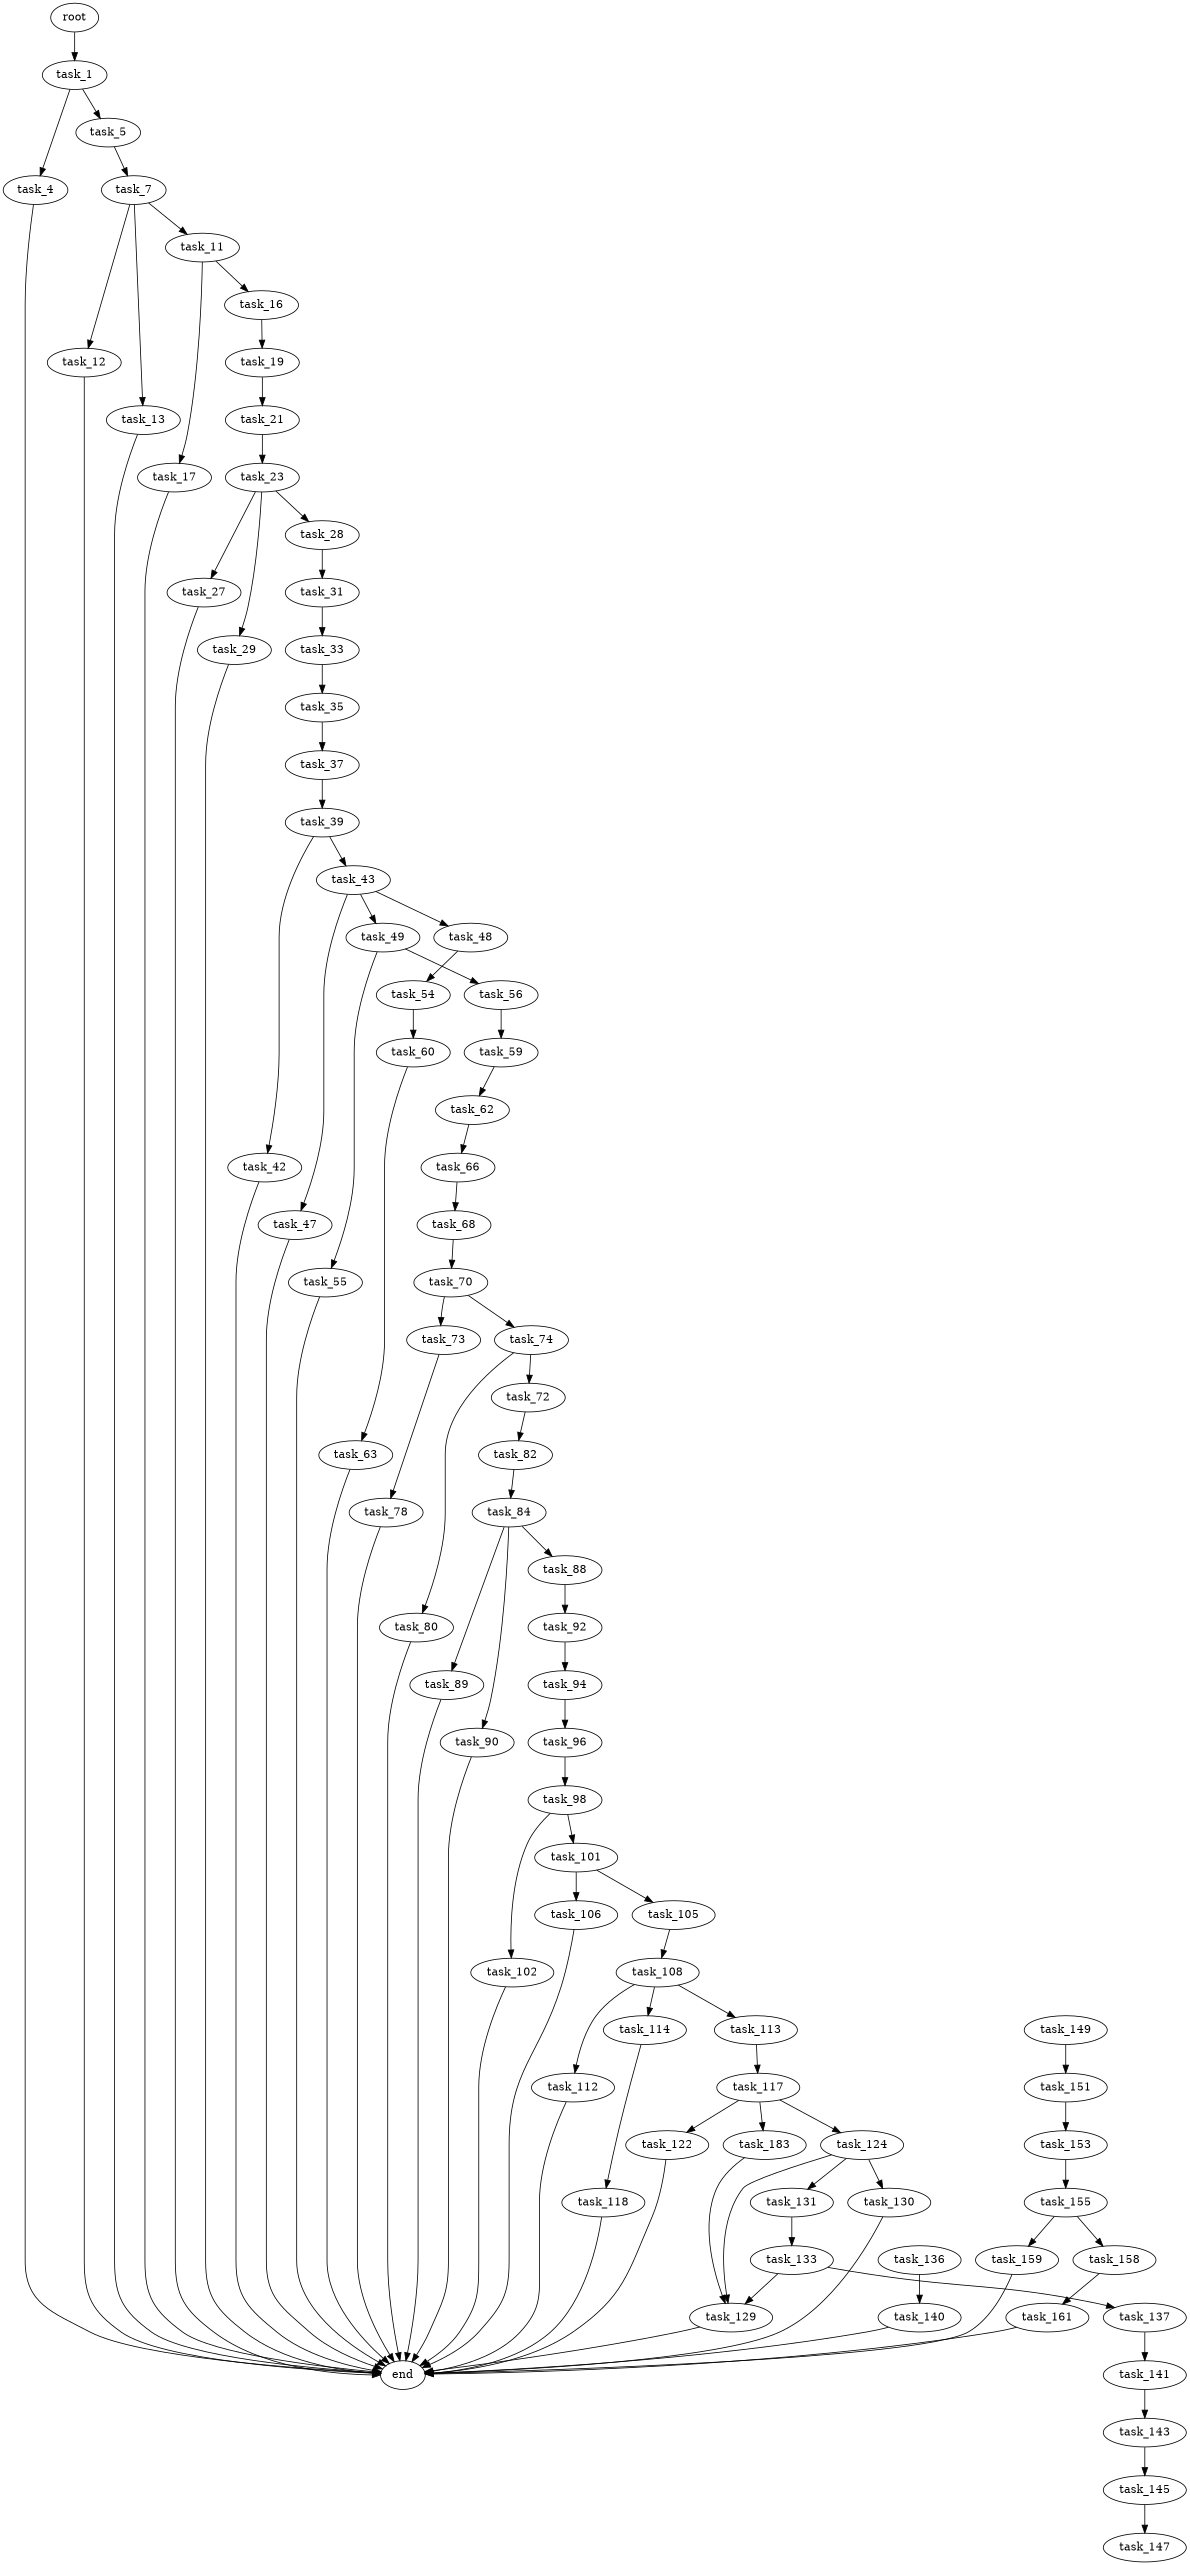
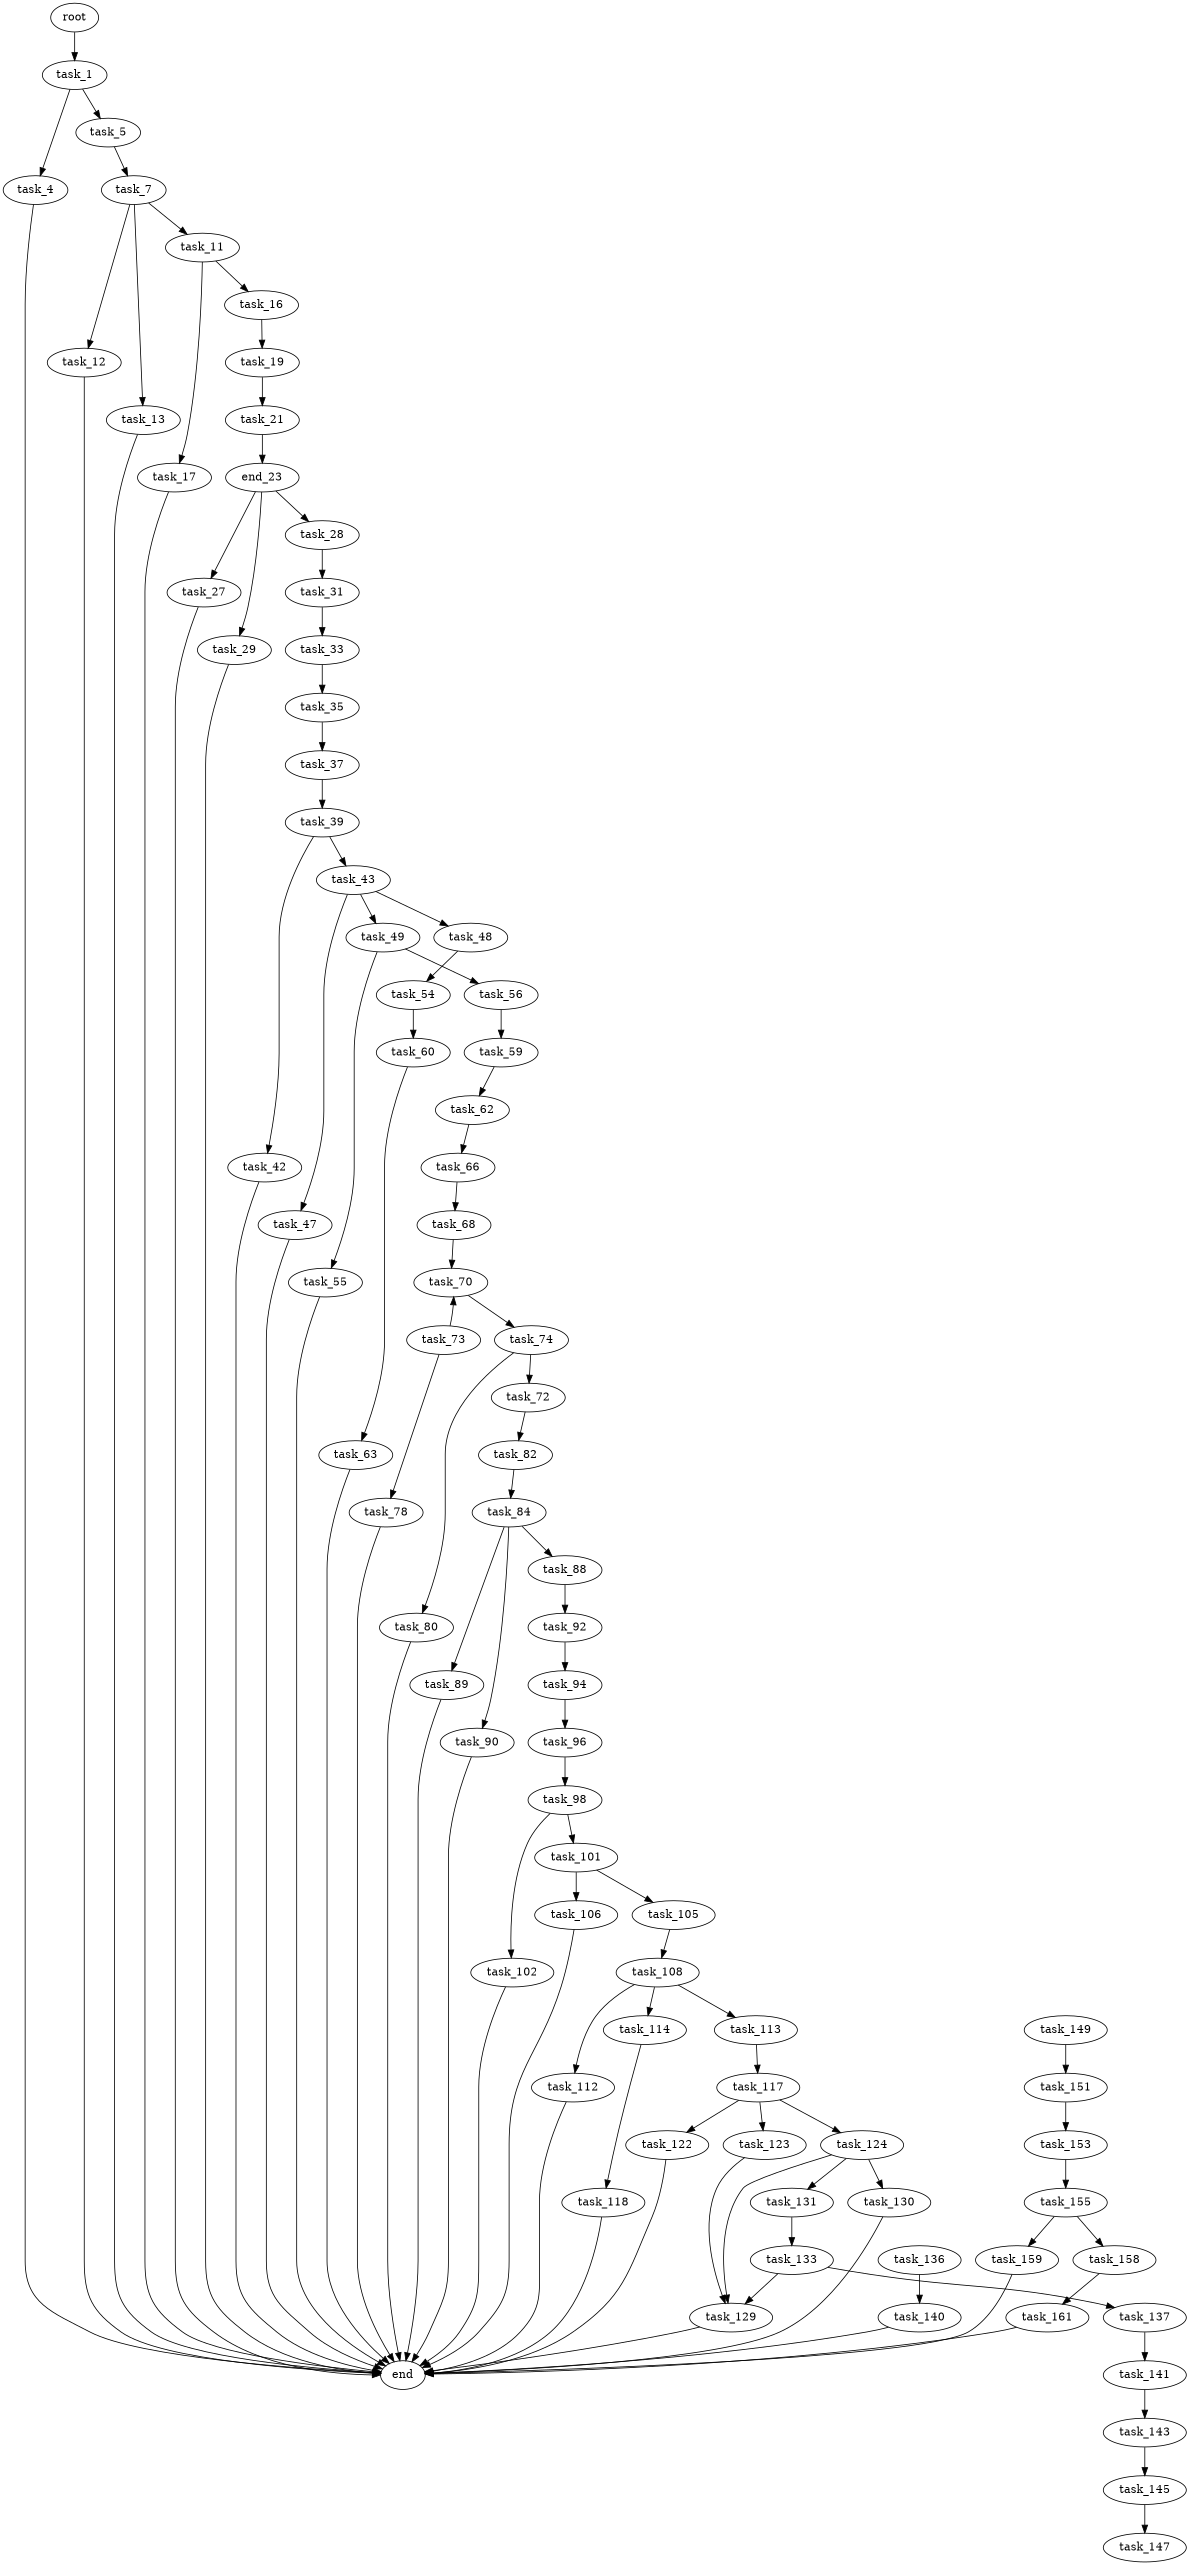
(262, 478) -> (262, 478)
(442, 1307) -> (452, 1316)
(765, 2145) -> (765, 2145)
